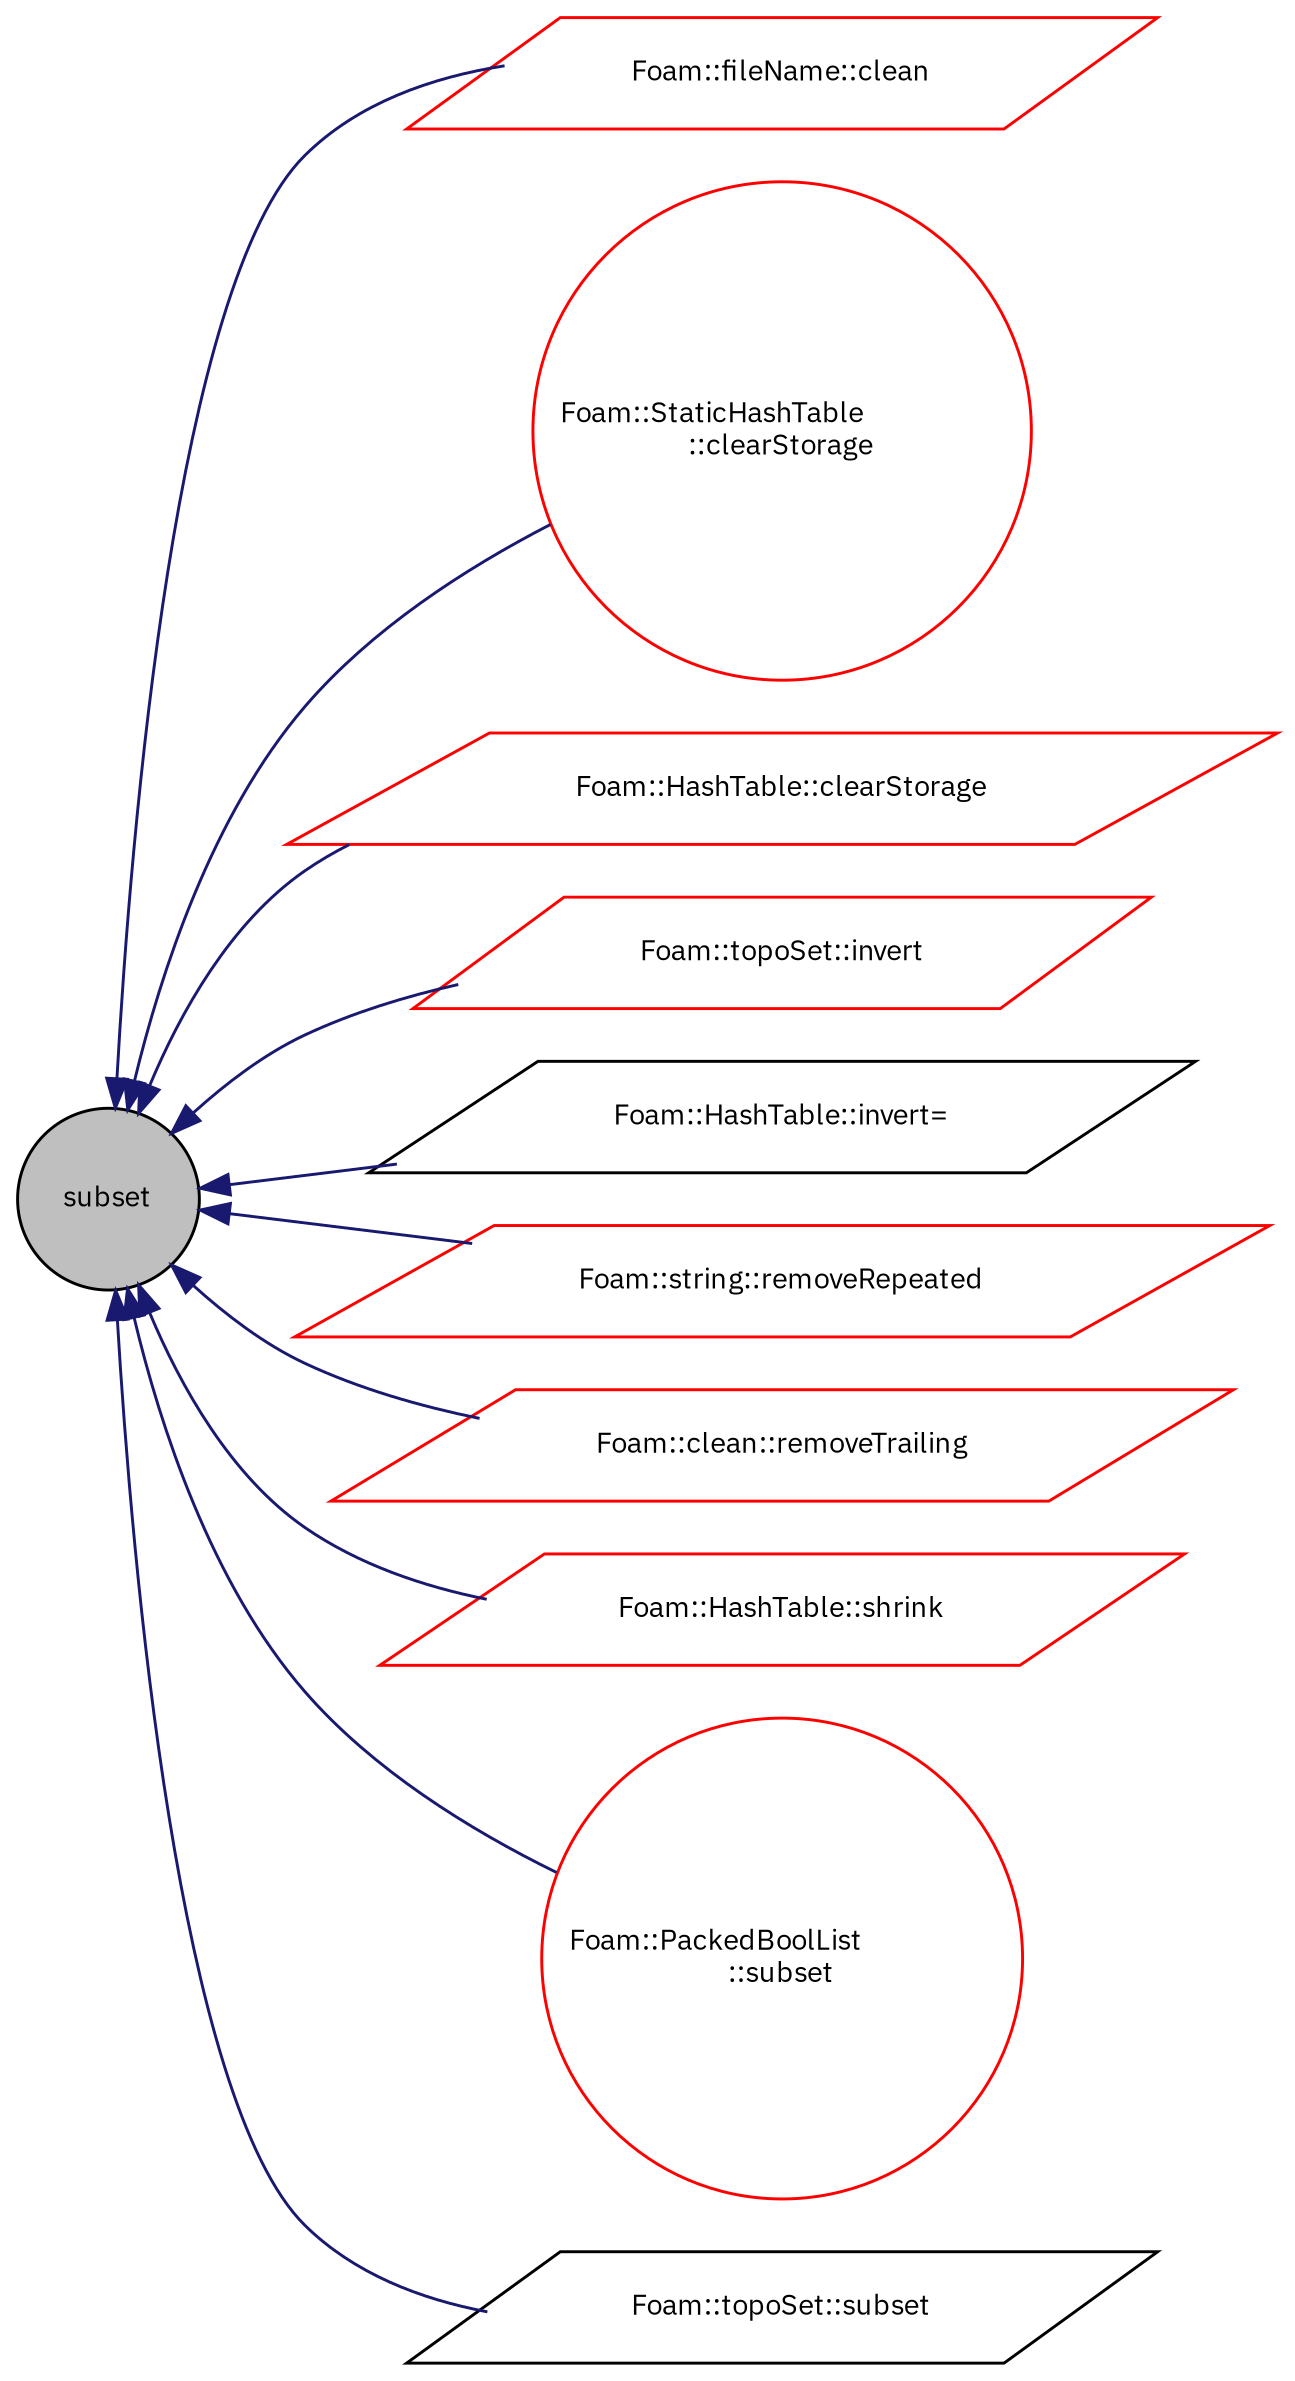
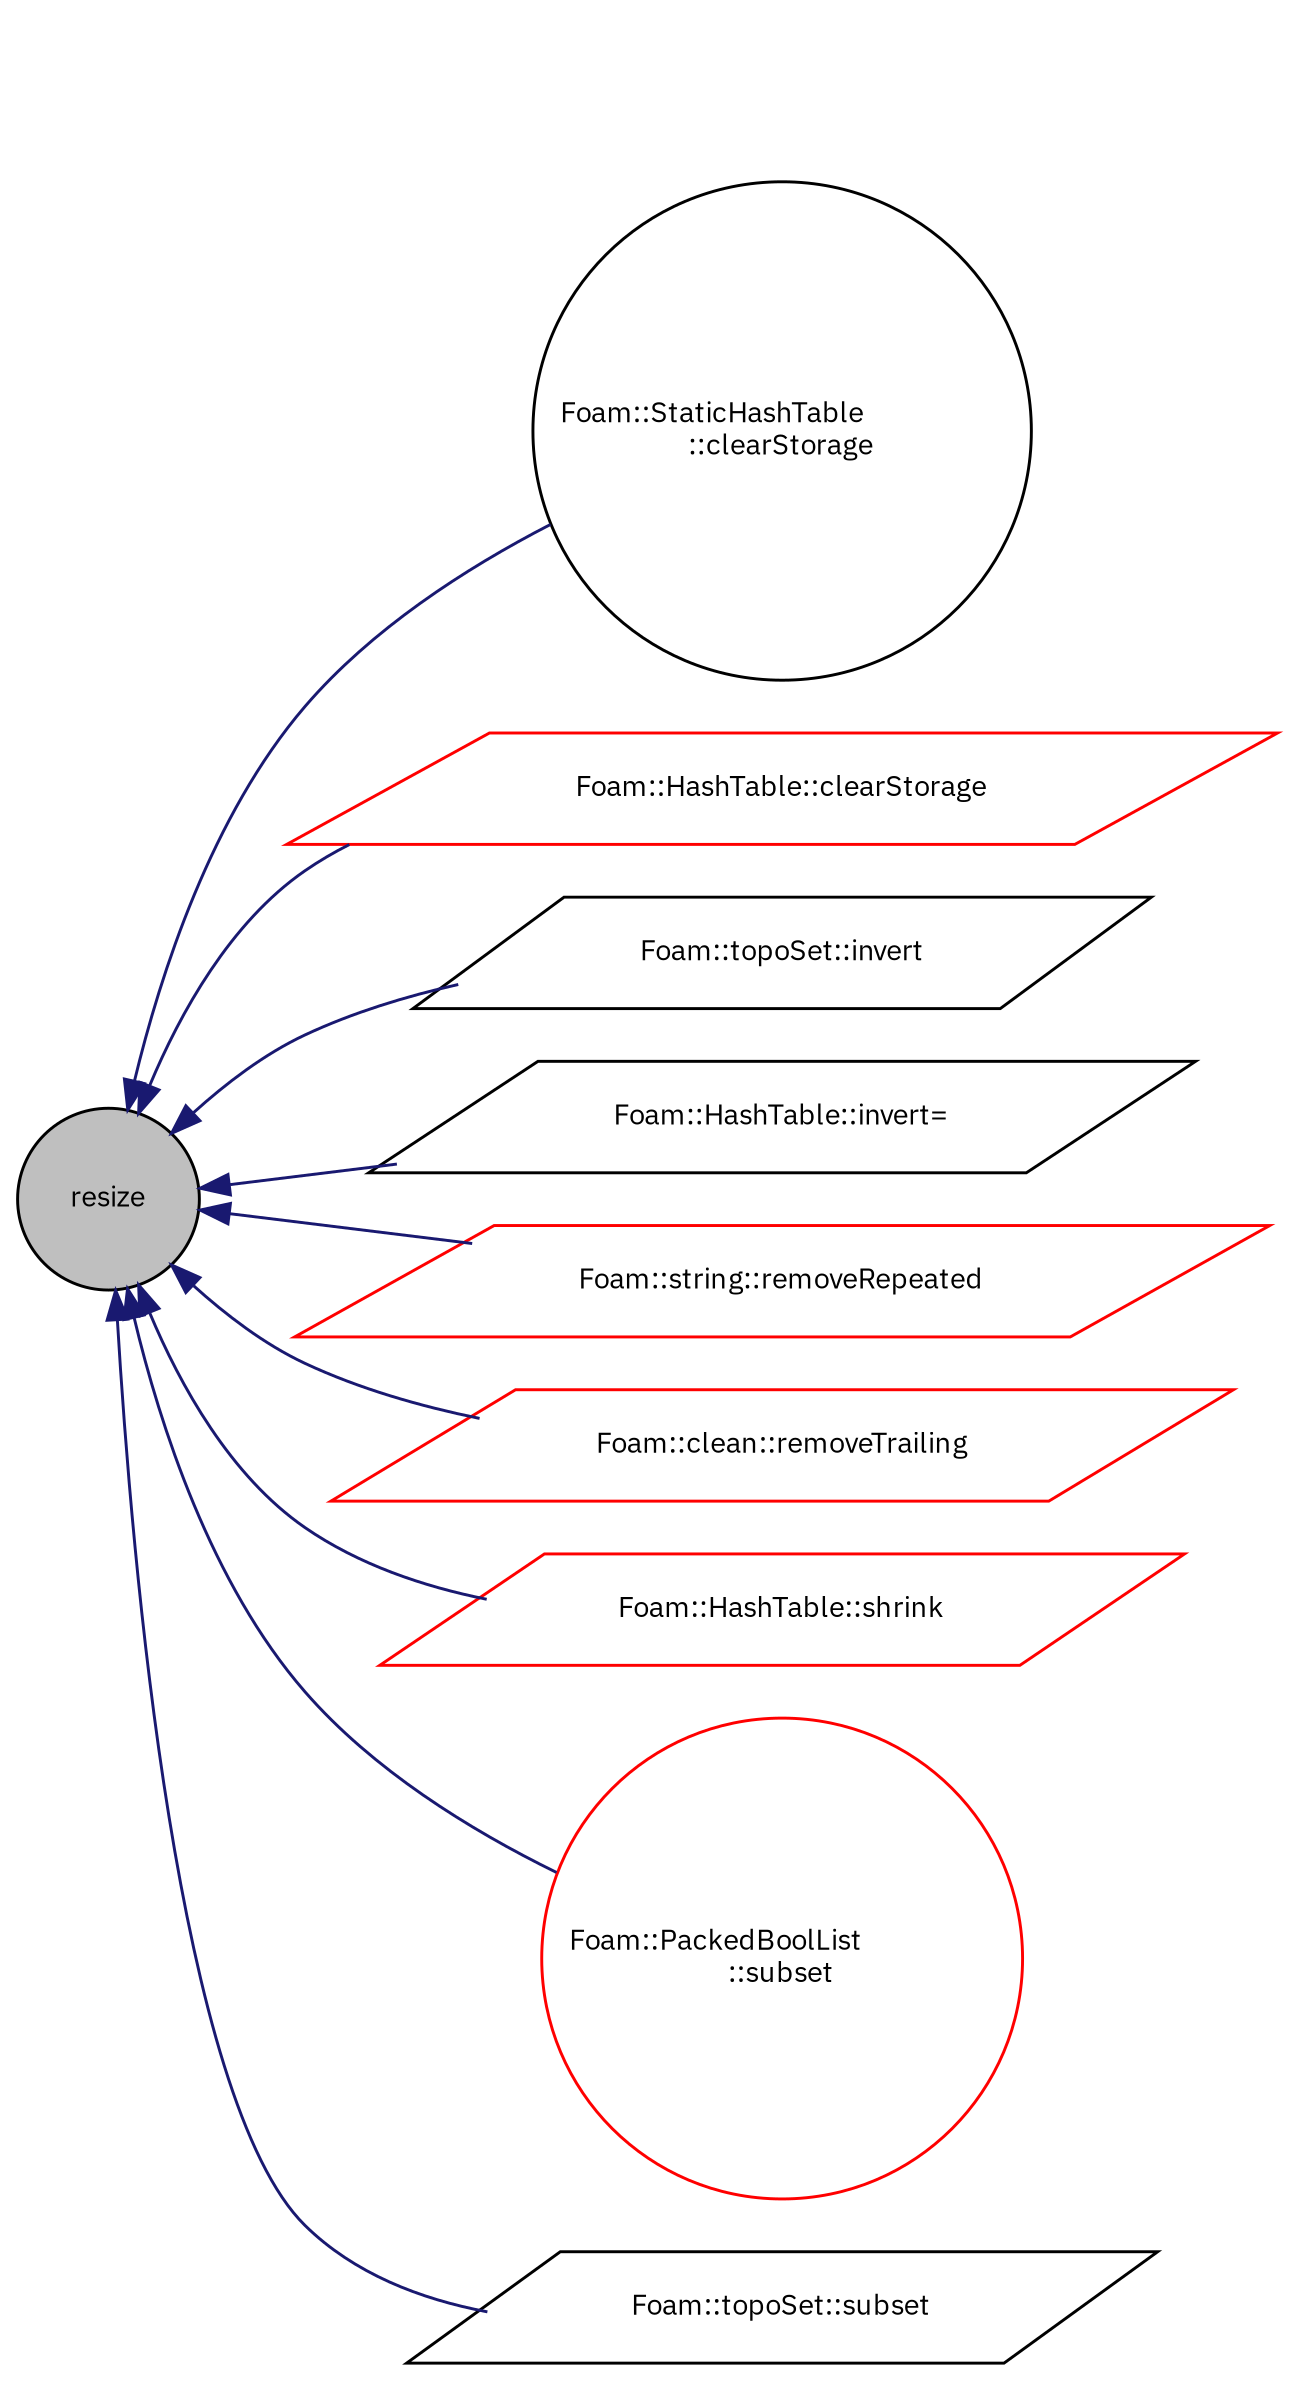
(782, 73) -> none
(782, 431) -> (782, 431)
(782, 953) -> (782, 953)
(108, 1199) -> (108, 1199)
